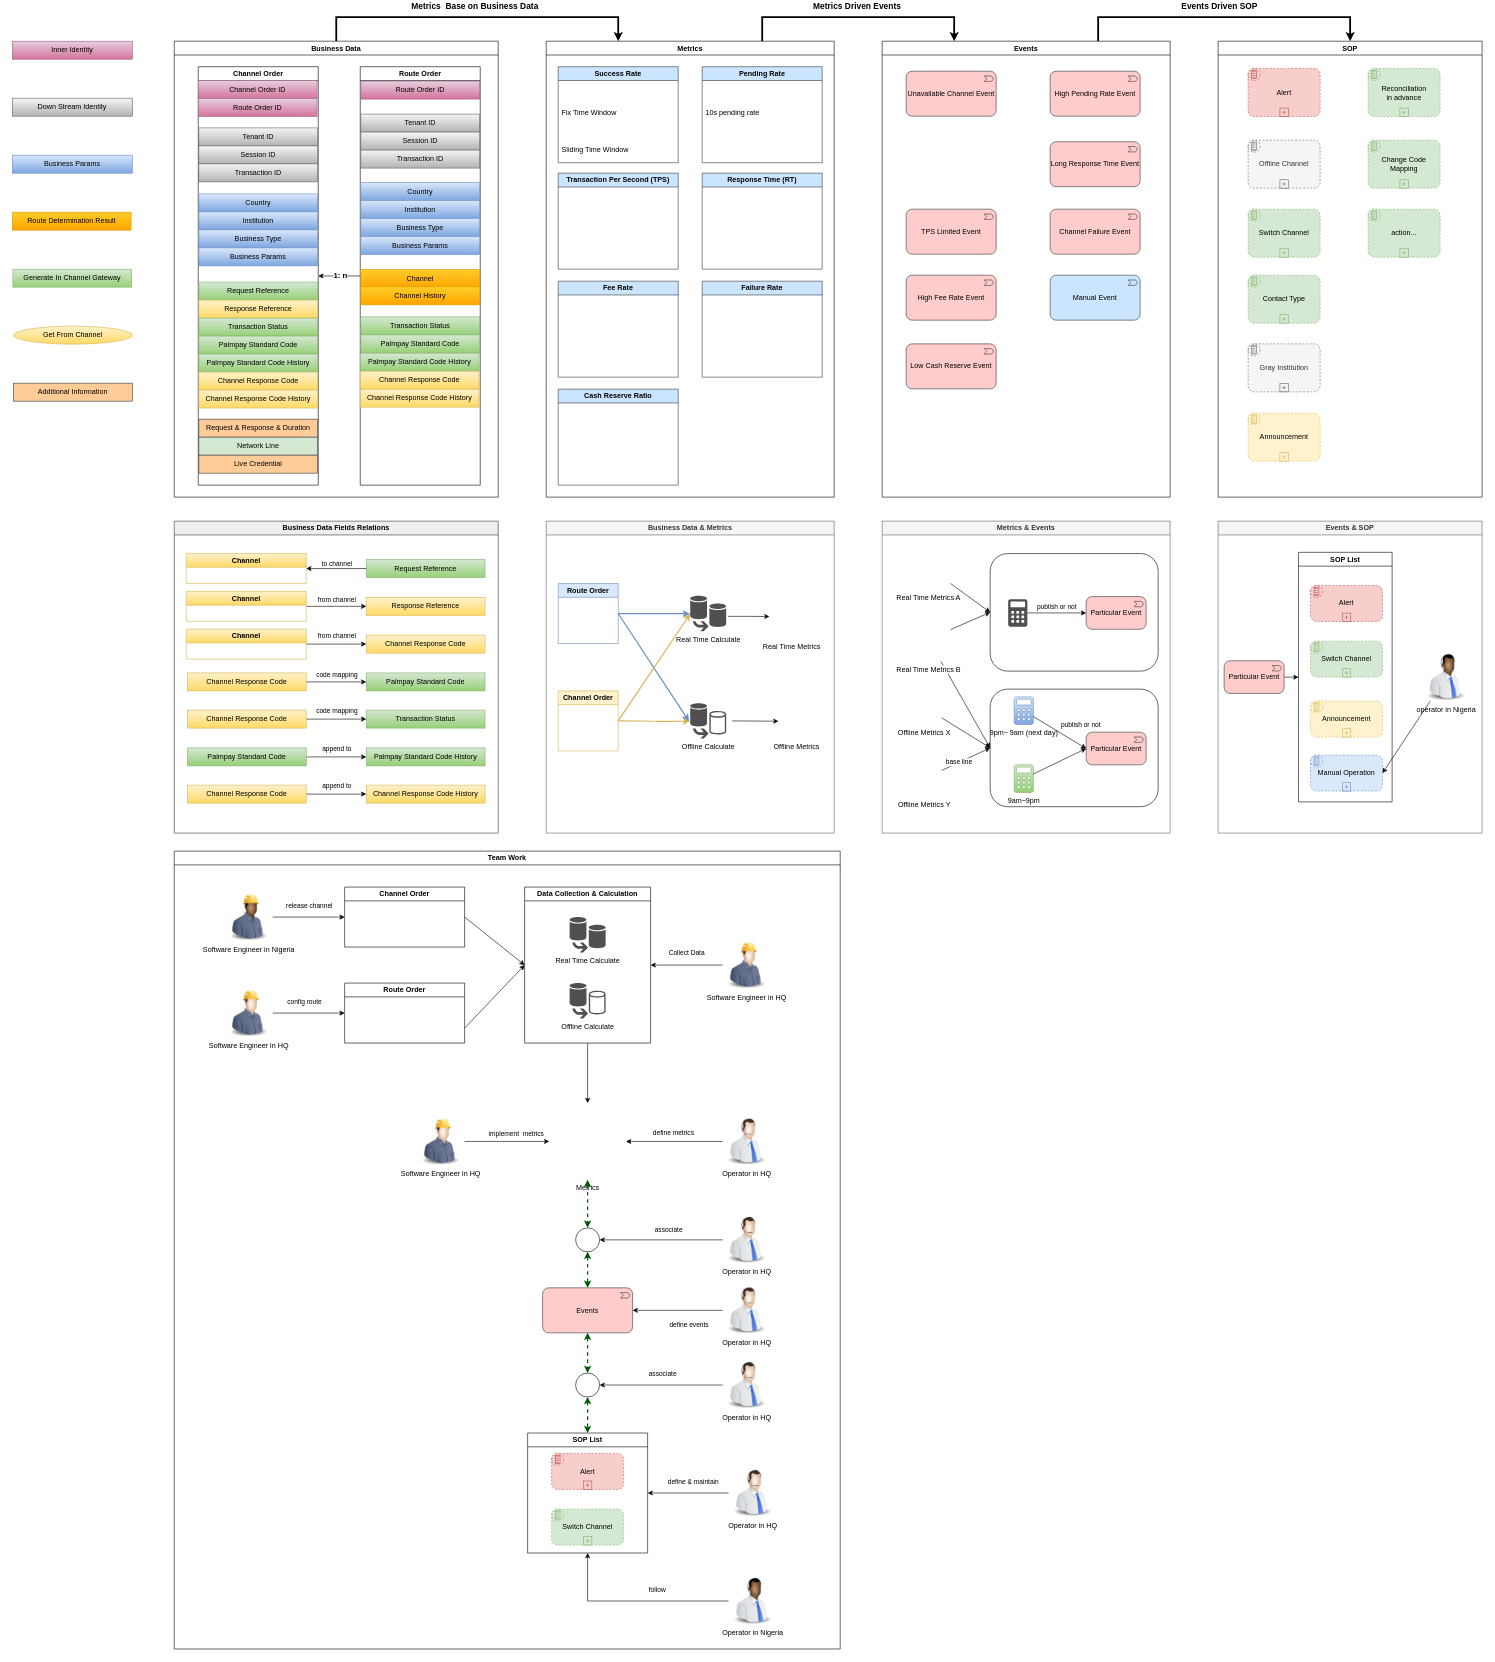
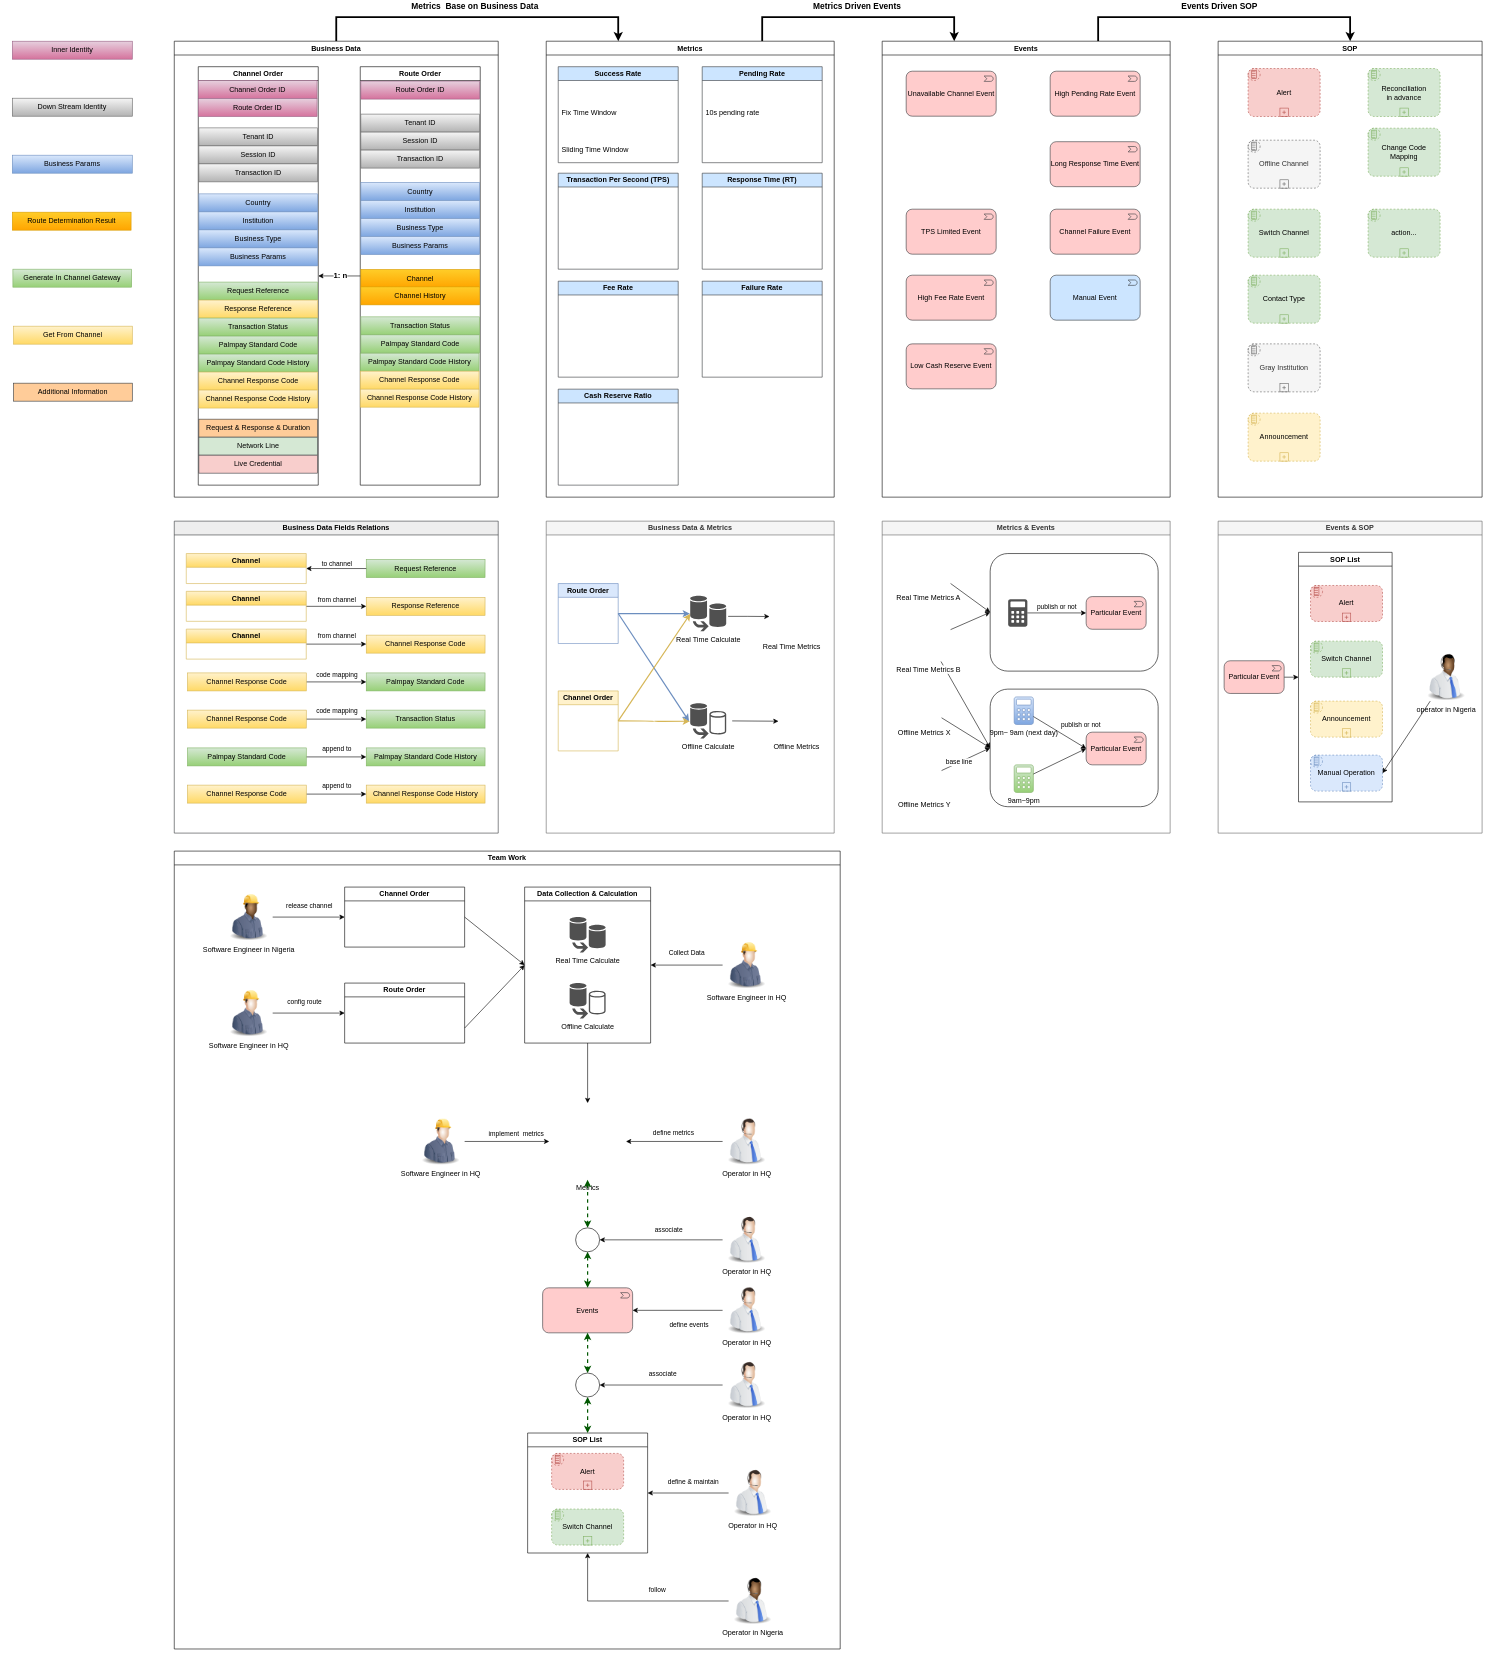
(1404, 164) -> (1404, 152)
(73, 335) -> (73, 335)
(258, 464) -> (258, 464)
